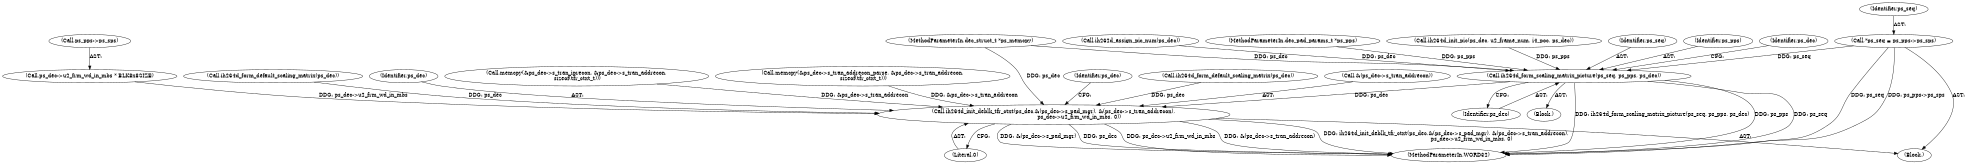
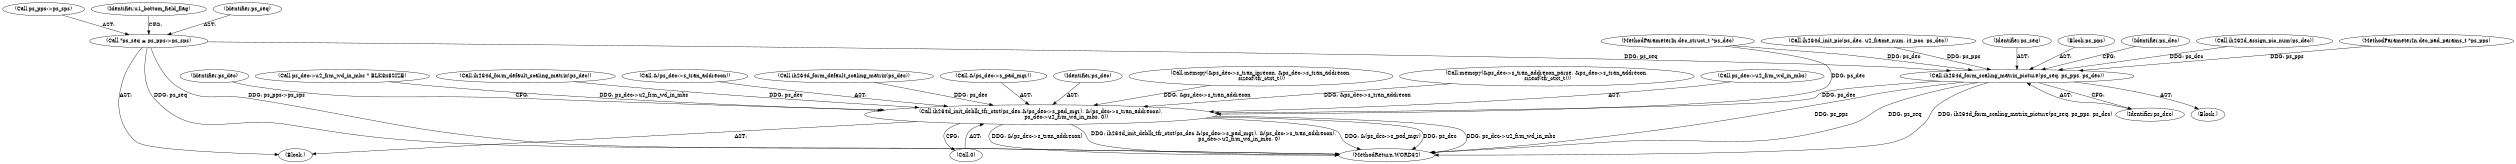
none -> (149, 9)
(971, 41) -> (1678, 41)
(1718, 41) -> (2086, 41)
(90, 57) -> (94, 24)
none -> (994, 76)
none -> (1762, 76)
(965, 155) -> (966, 155)
(1449, 155) -> (1387, 155)
